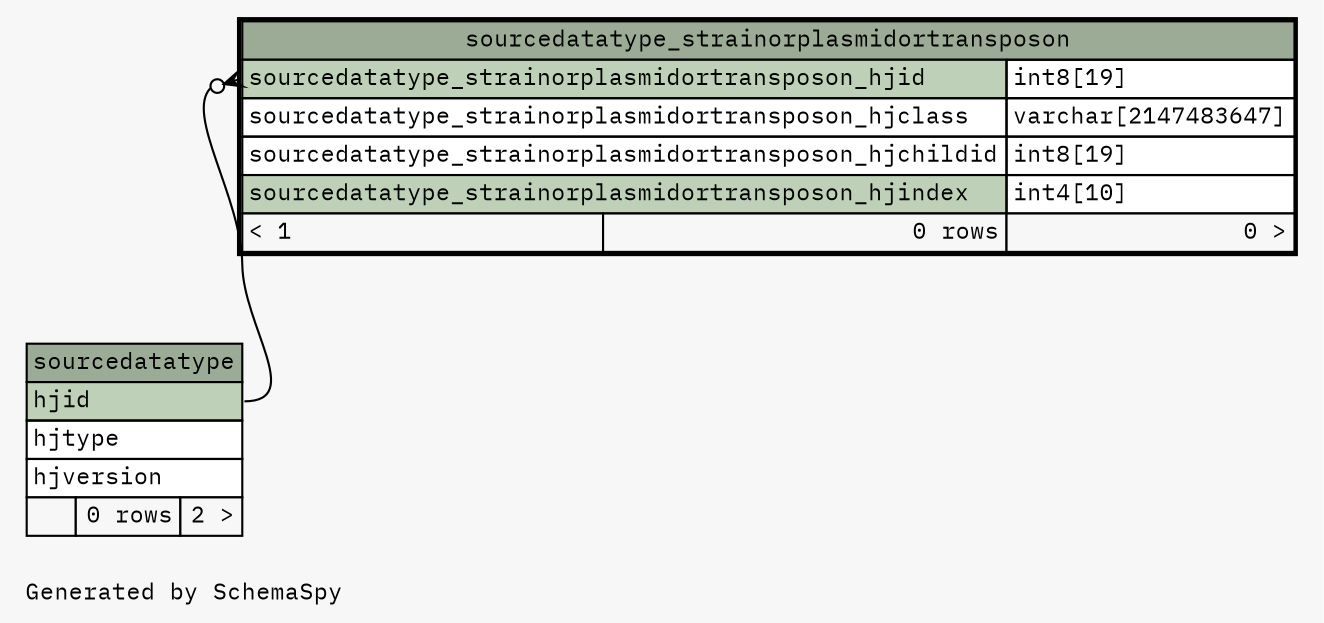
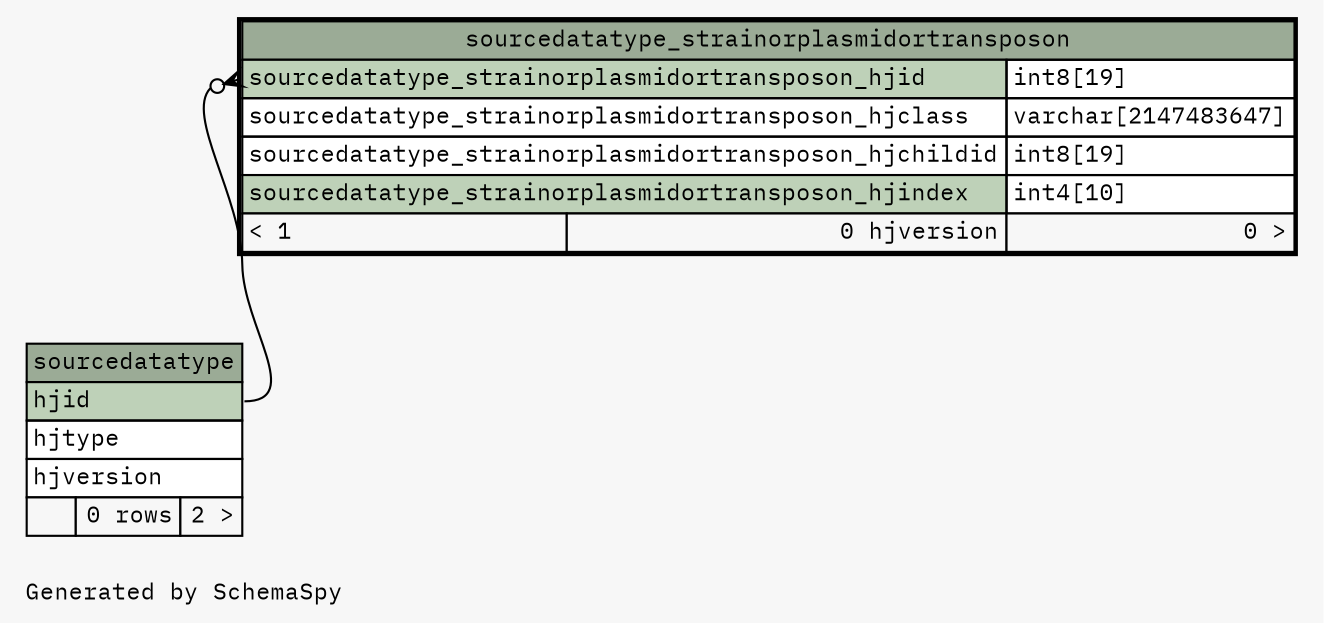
(956, 232) -> (920, 232)
